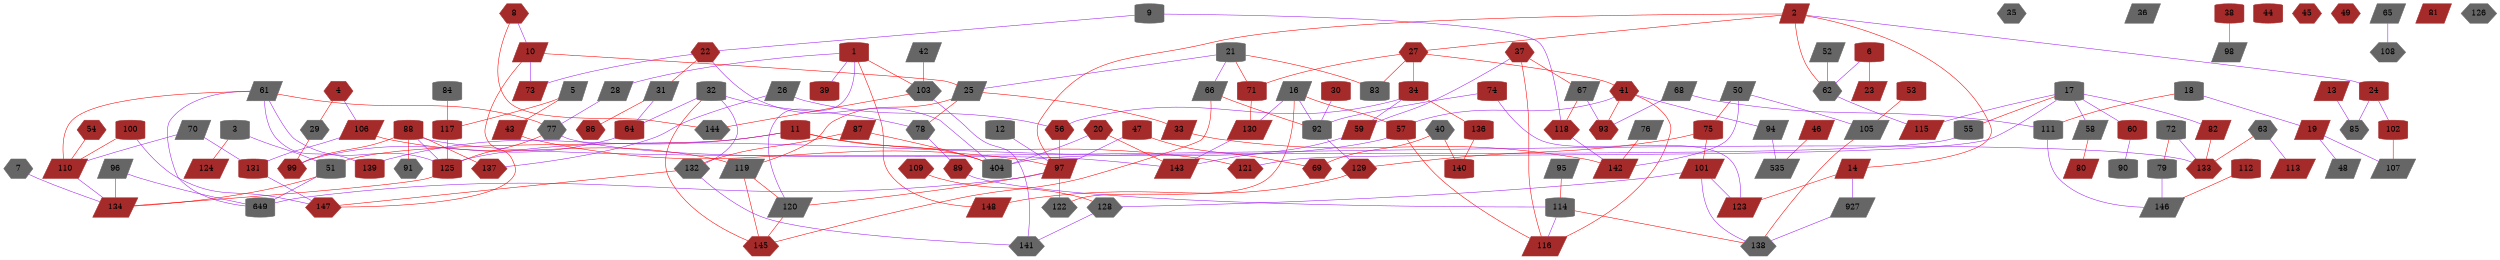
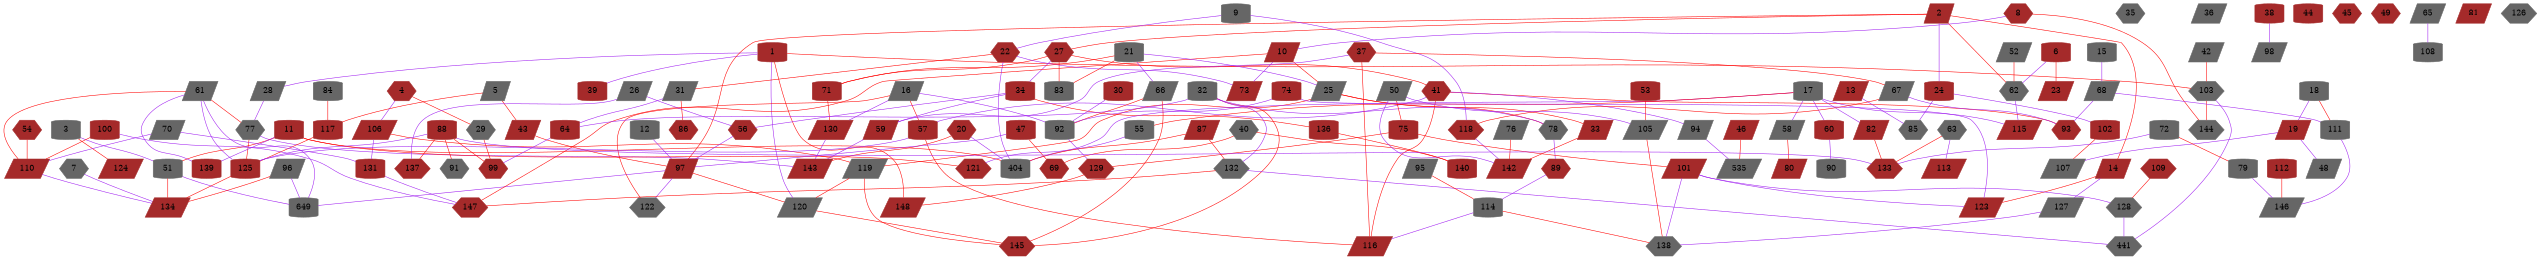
none -> (2102, 52)
(2388, 52) -> (2428, 52)
(1853, 207) -> (2061, 207)
(1027, 246) -> (2124, 246)
